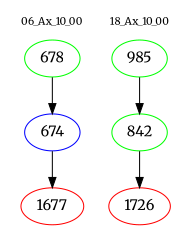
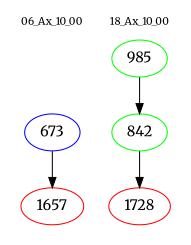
(52, 59) -> none
(52, 132) -> (52, 132)
(52, 206) -> (52, 206)
(140, 206) -> (140, 206)
